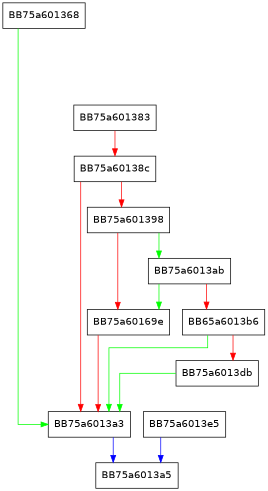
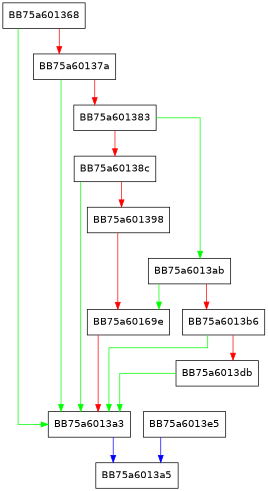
none -> (75, 67)
(159, 242) -> (200, 163)
(81, 293) -> (81, 293)
(224, 322) -> (224, 322)
